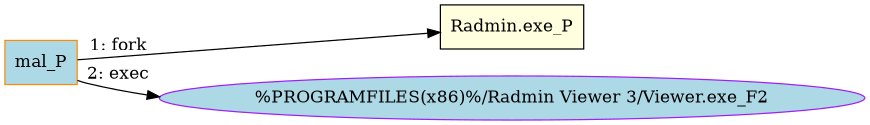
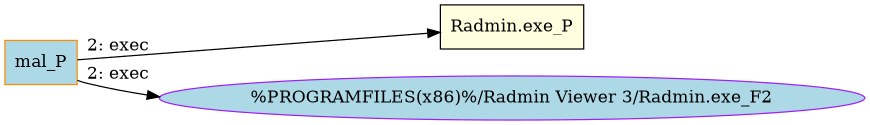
(118, 46) -> (118, 46)
(512, 98) -> (512, 98)
